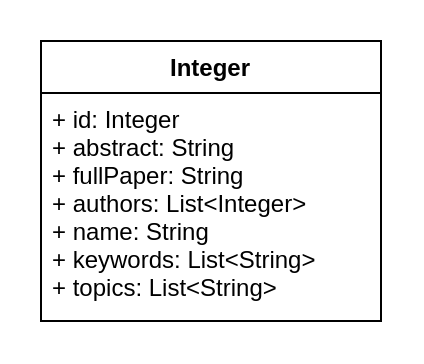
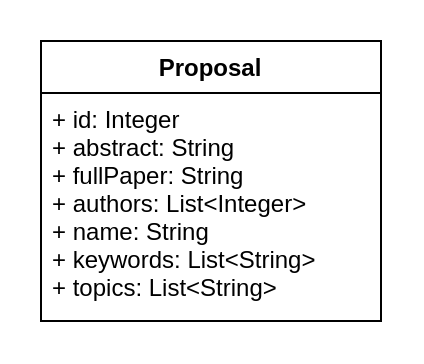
(210, 68) -> (210, 68)
